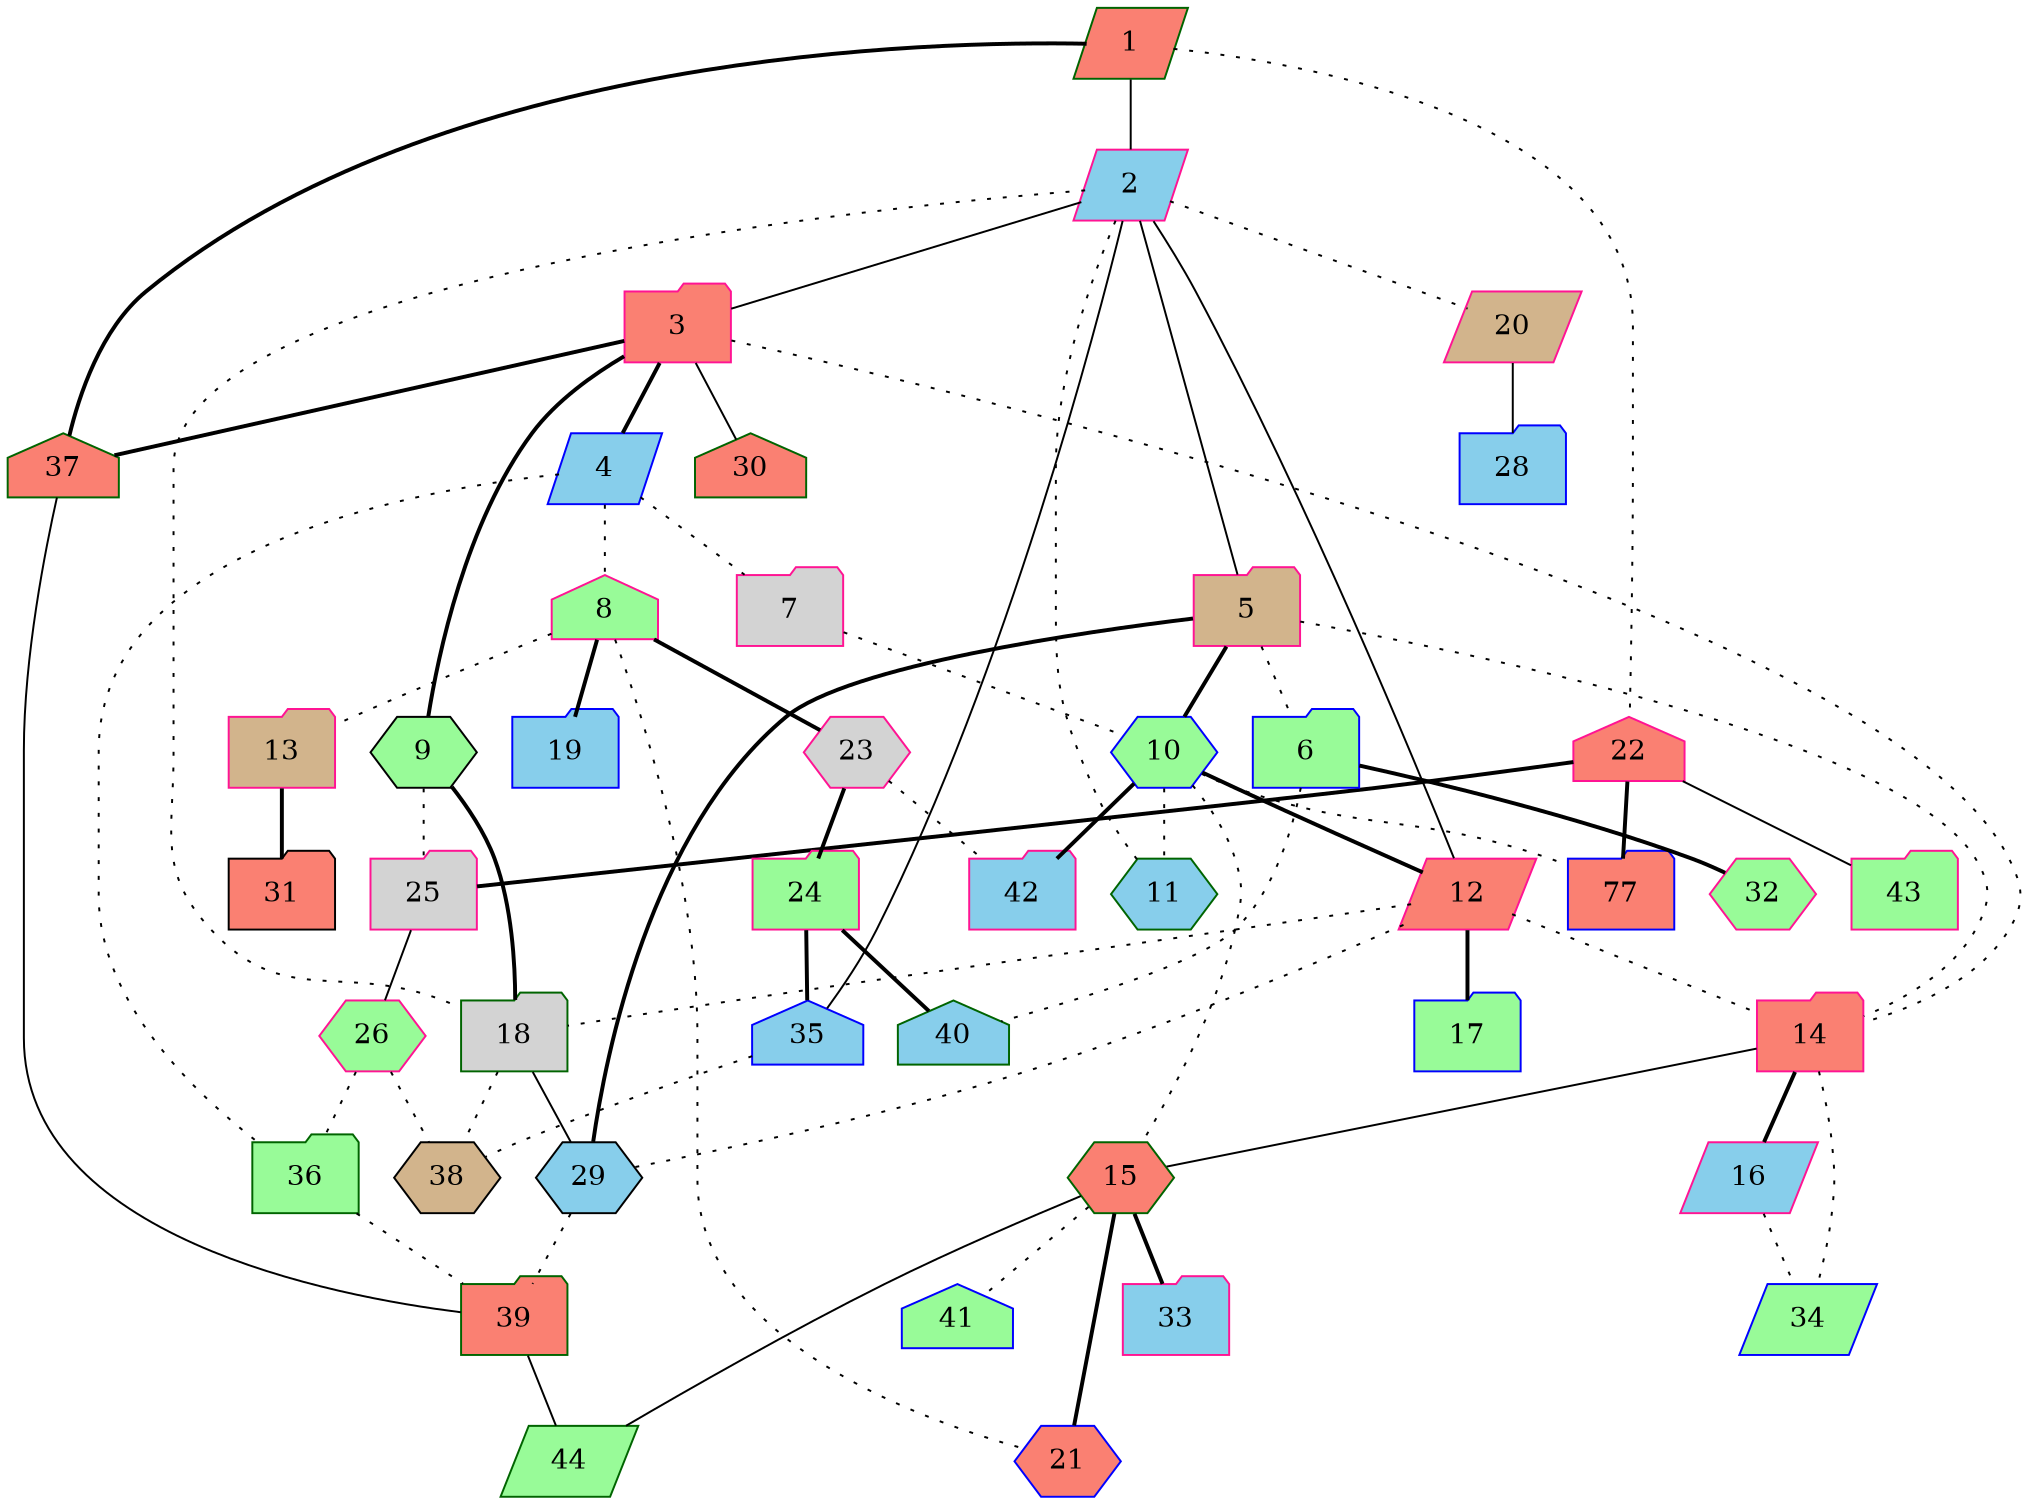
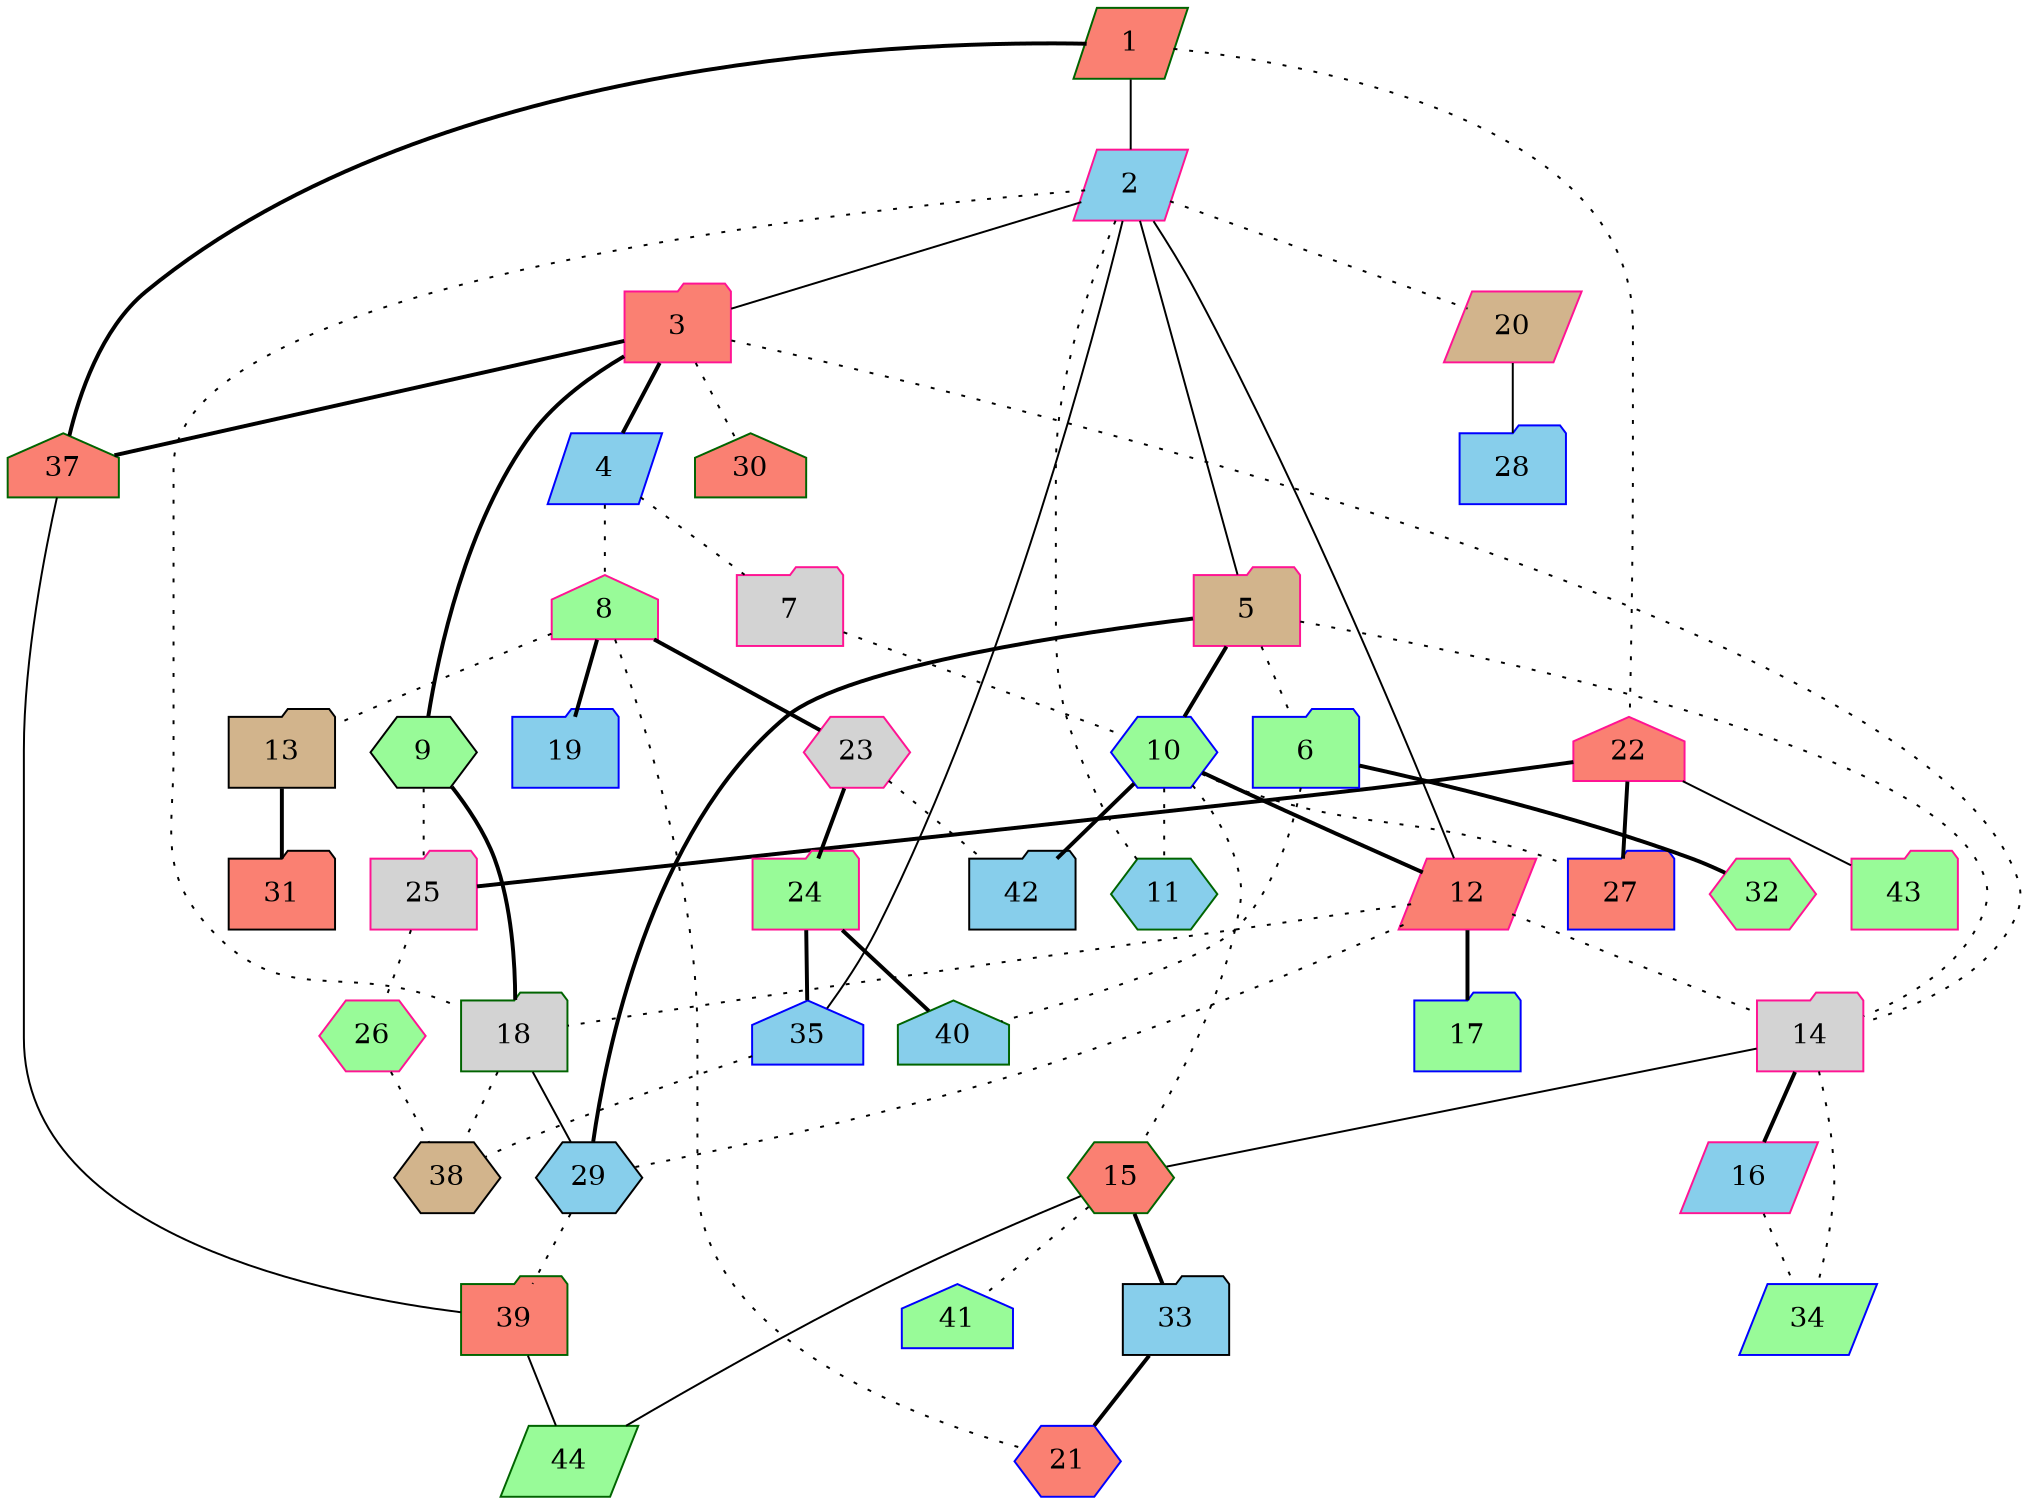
(716, 401) -> (716, 401)
(282, 752) -> (282, 752)
(1022, 894) -> (1022, 894)
(1621, 894) -> (1621, 894)
(398, 965) -> (398, 965)
(1810, 1036) -> (1810, 1036)
(306, 1178) -> none
(1094, 1319) -> (1122, 1391)
(1176, 1320) -> (1176, 1320)
